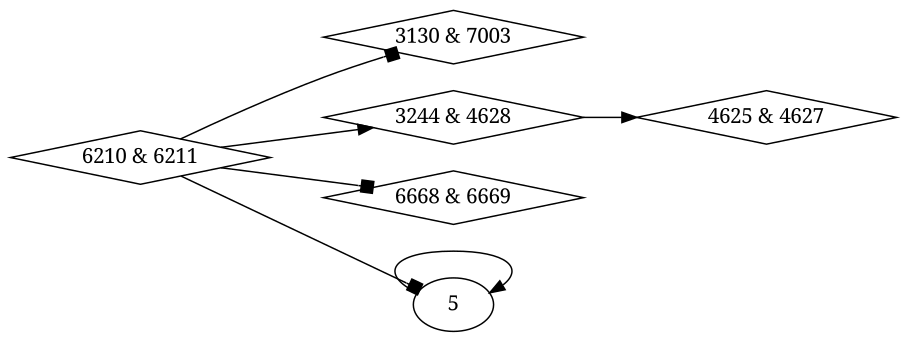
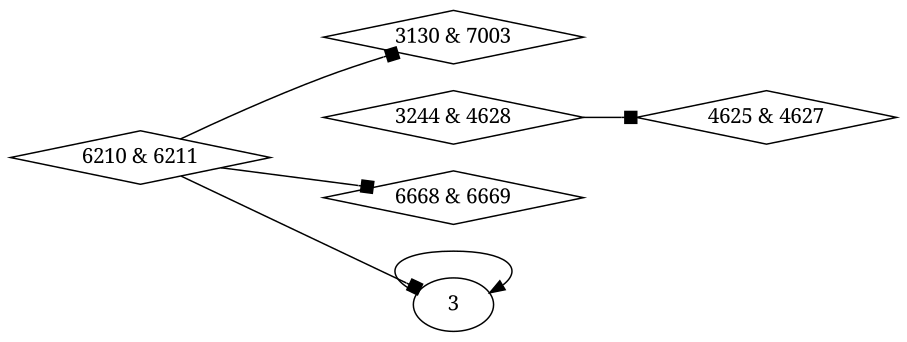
(603, 117) -> (603, 117)
(289, 138) -> none
(453, 305) -> (453, 305)
